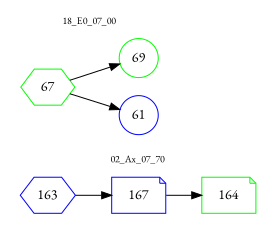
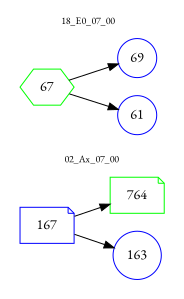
(139, 58) -> (137, 58)
(138, 160) -> (92, 160)
(48, 195) -> (137, 255)
(88, 195) -> (90, 239)
(229, 195) -> (137, 195)
